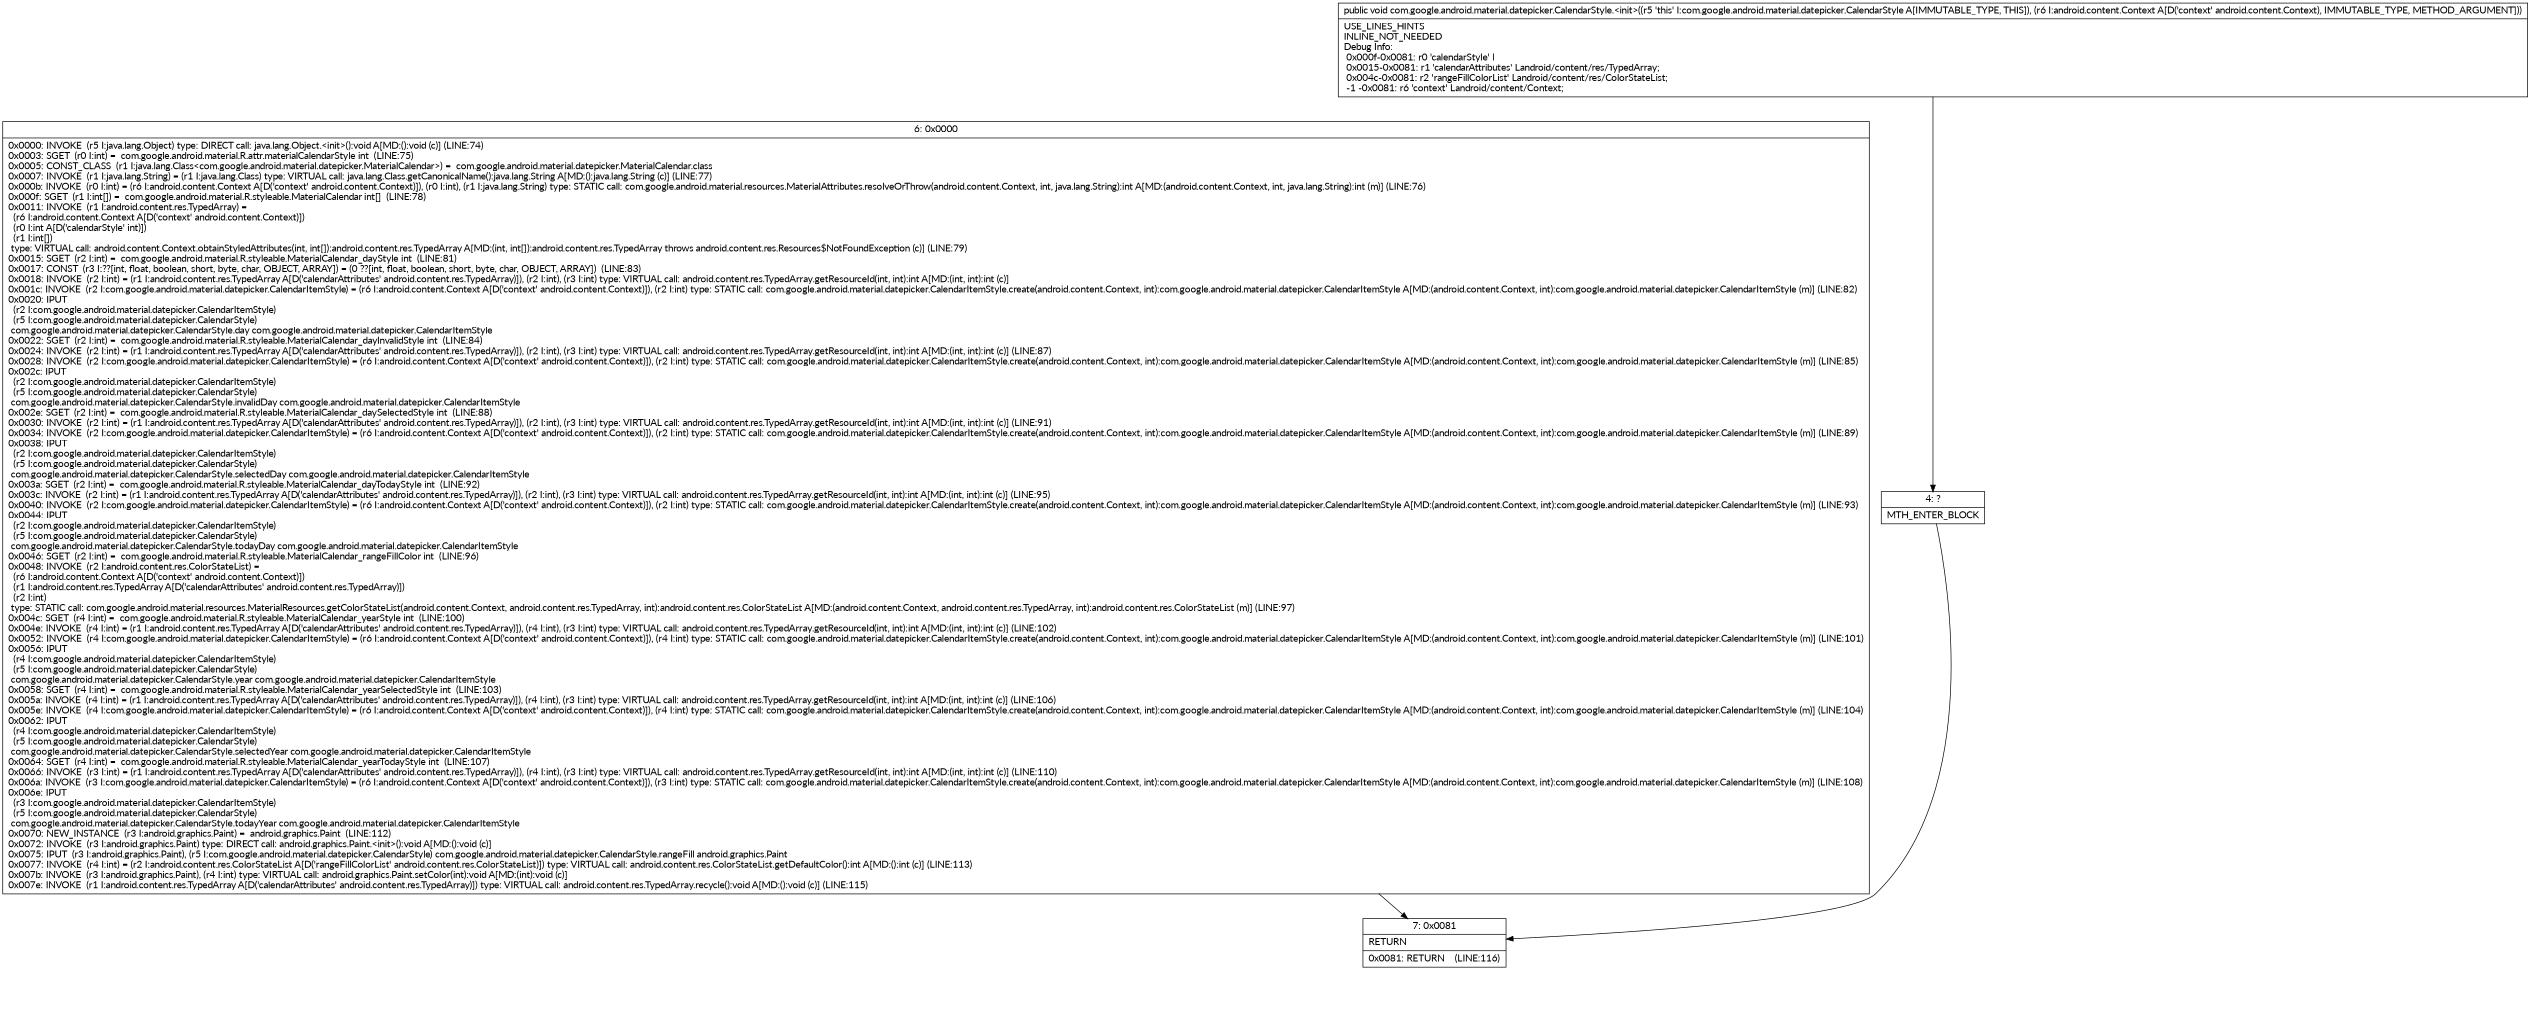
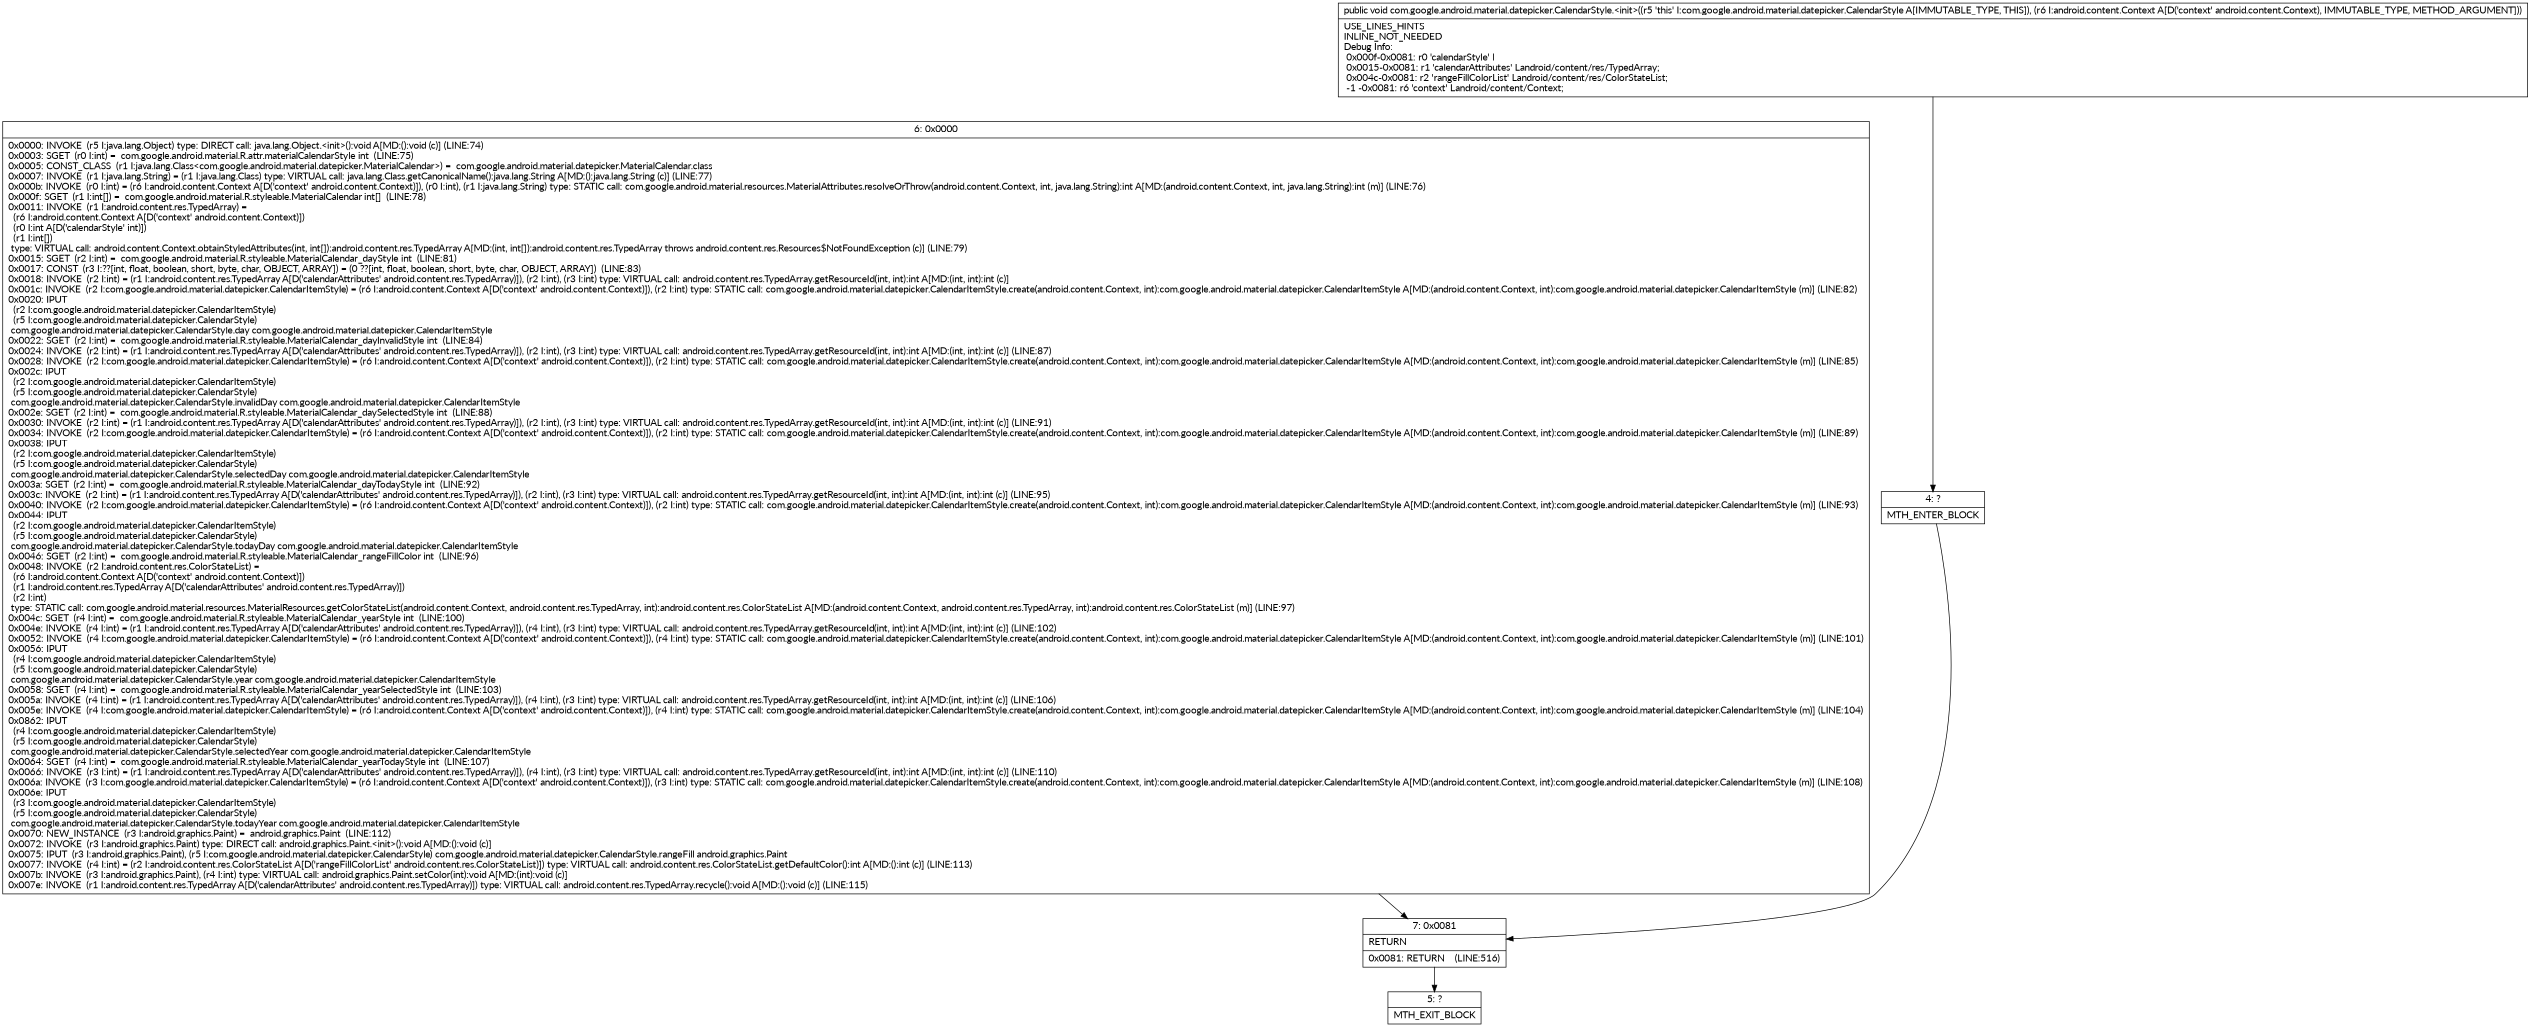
(40, 721) -> (40, 721)
(1434, 959) -> (1434, 959)
none -> (1434, 1008)
